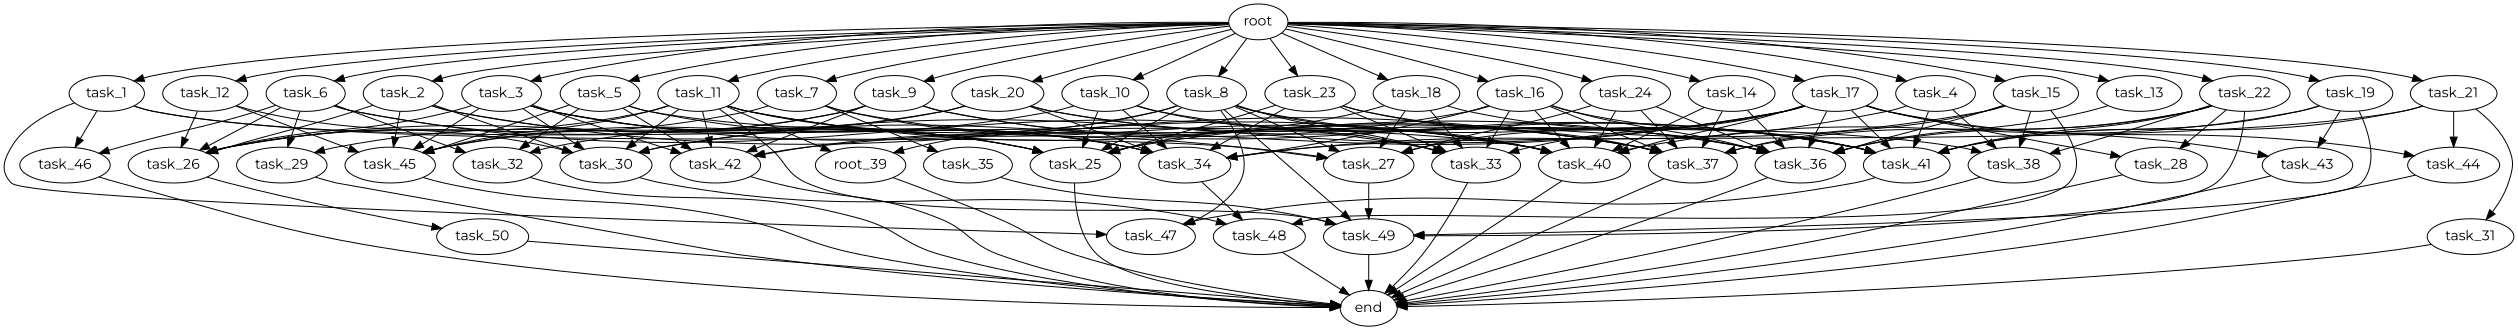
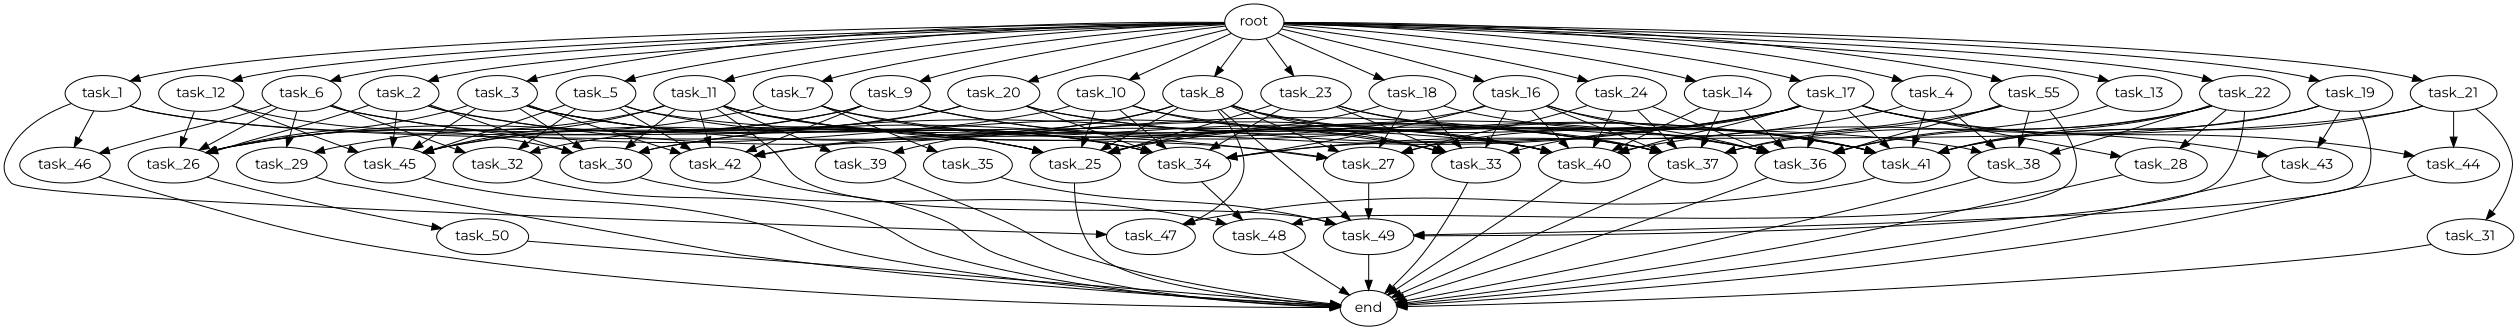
(2036, 93) -> (2034, 93)
(861, 165) -> (861, 165)
